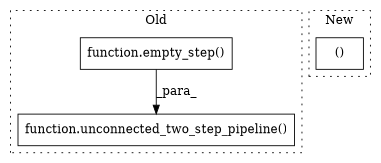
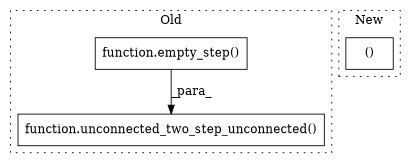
(156, 130) -> (171, 130)
